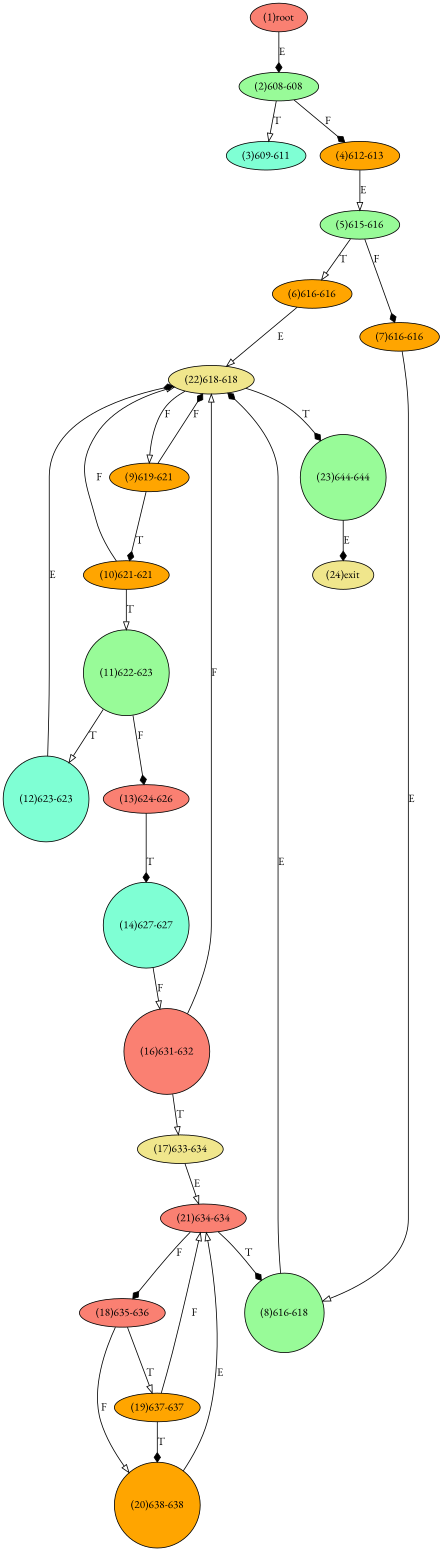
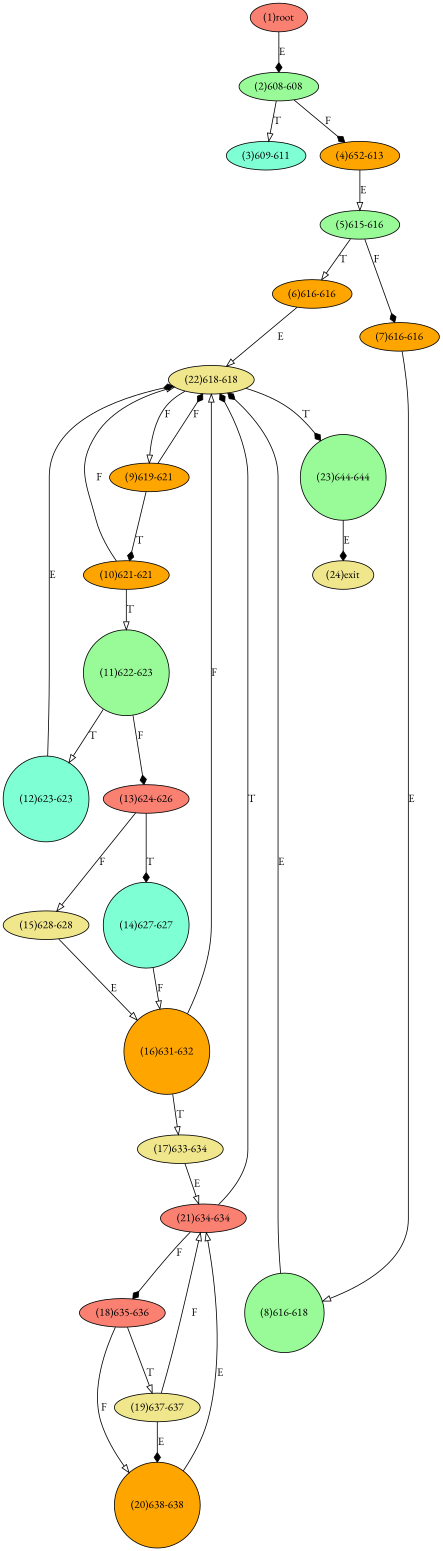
(360, 156) -> (360, 156)
none -> (46, 925)
(167, 1051) -> (167, 1051)
(238, 1252) -> (248, 806)
(157, 1407) -> (157, 1407)
(161, 1442) -> (161, 1442)
